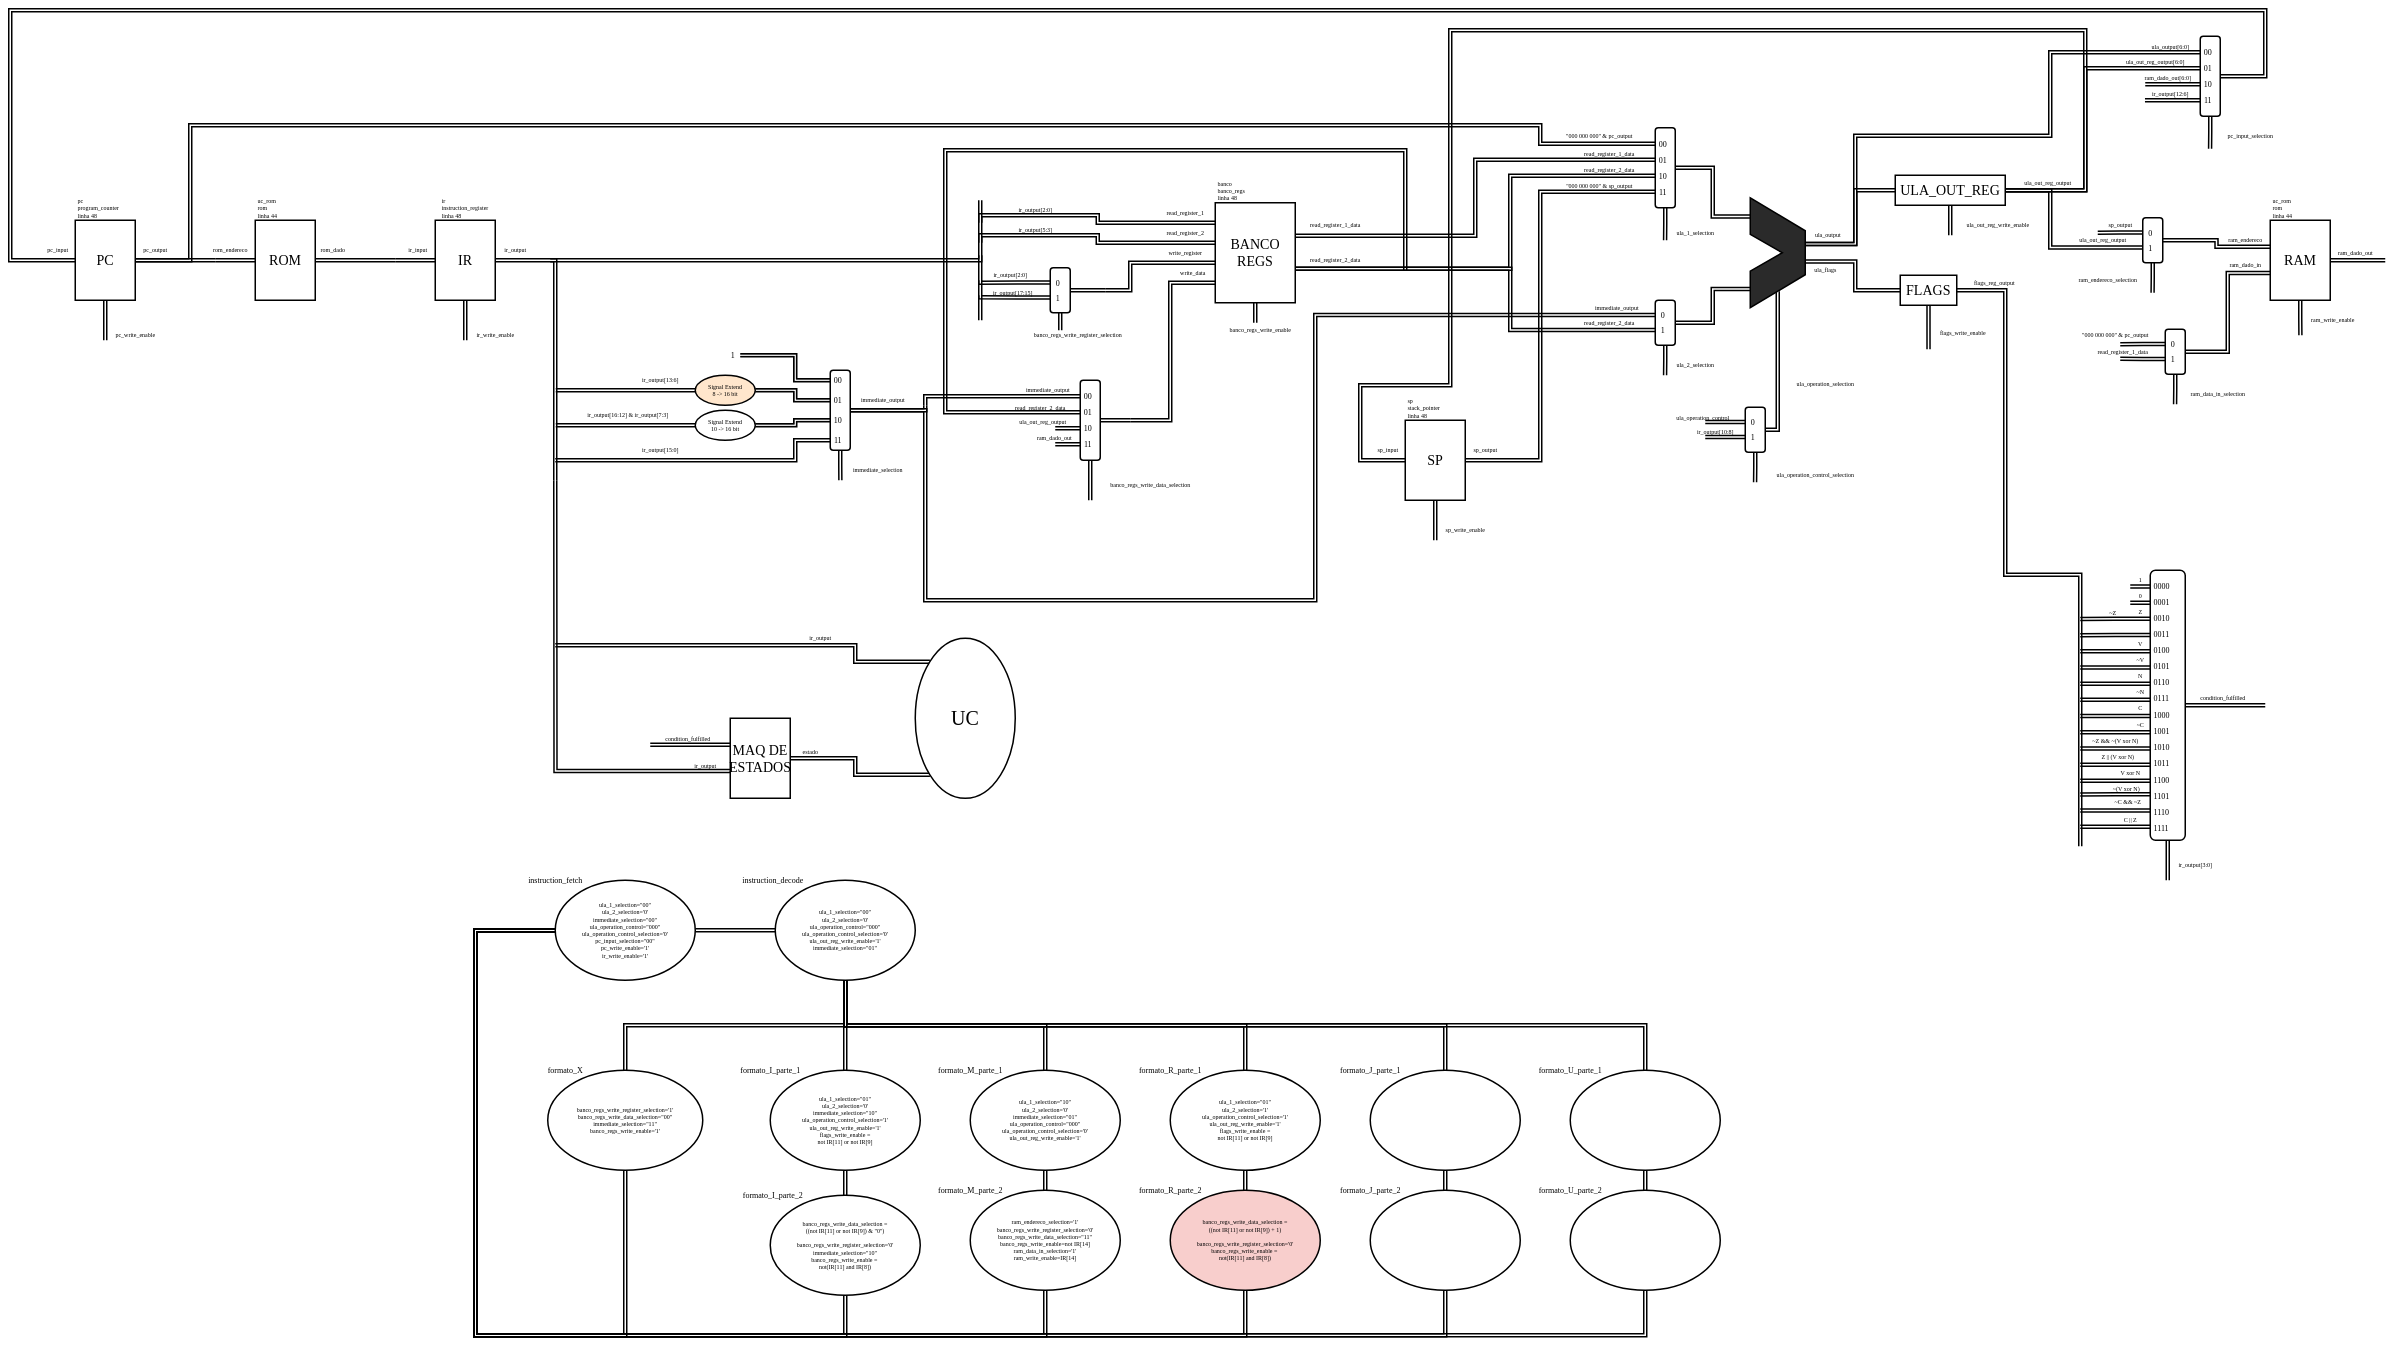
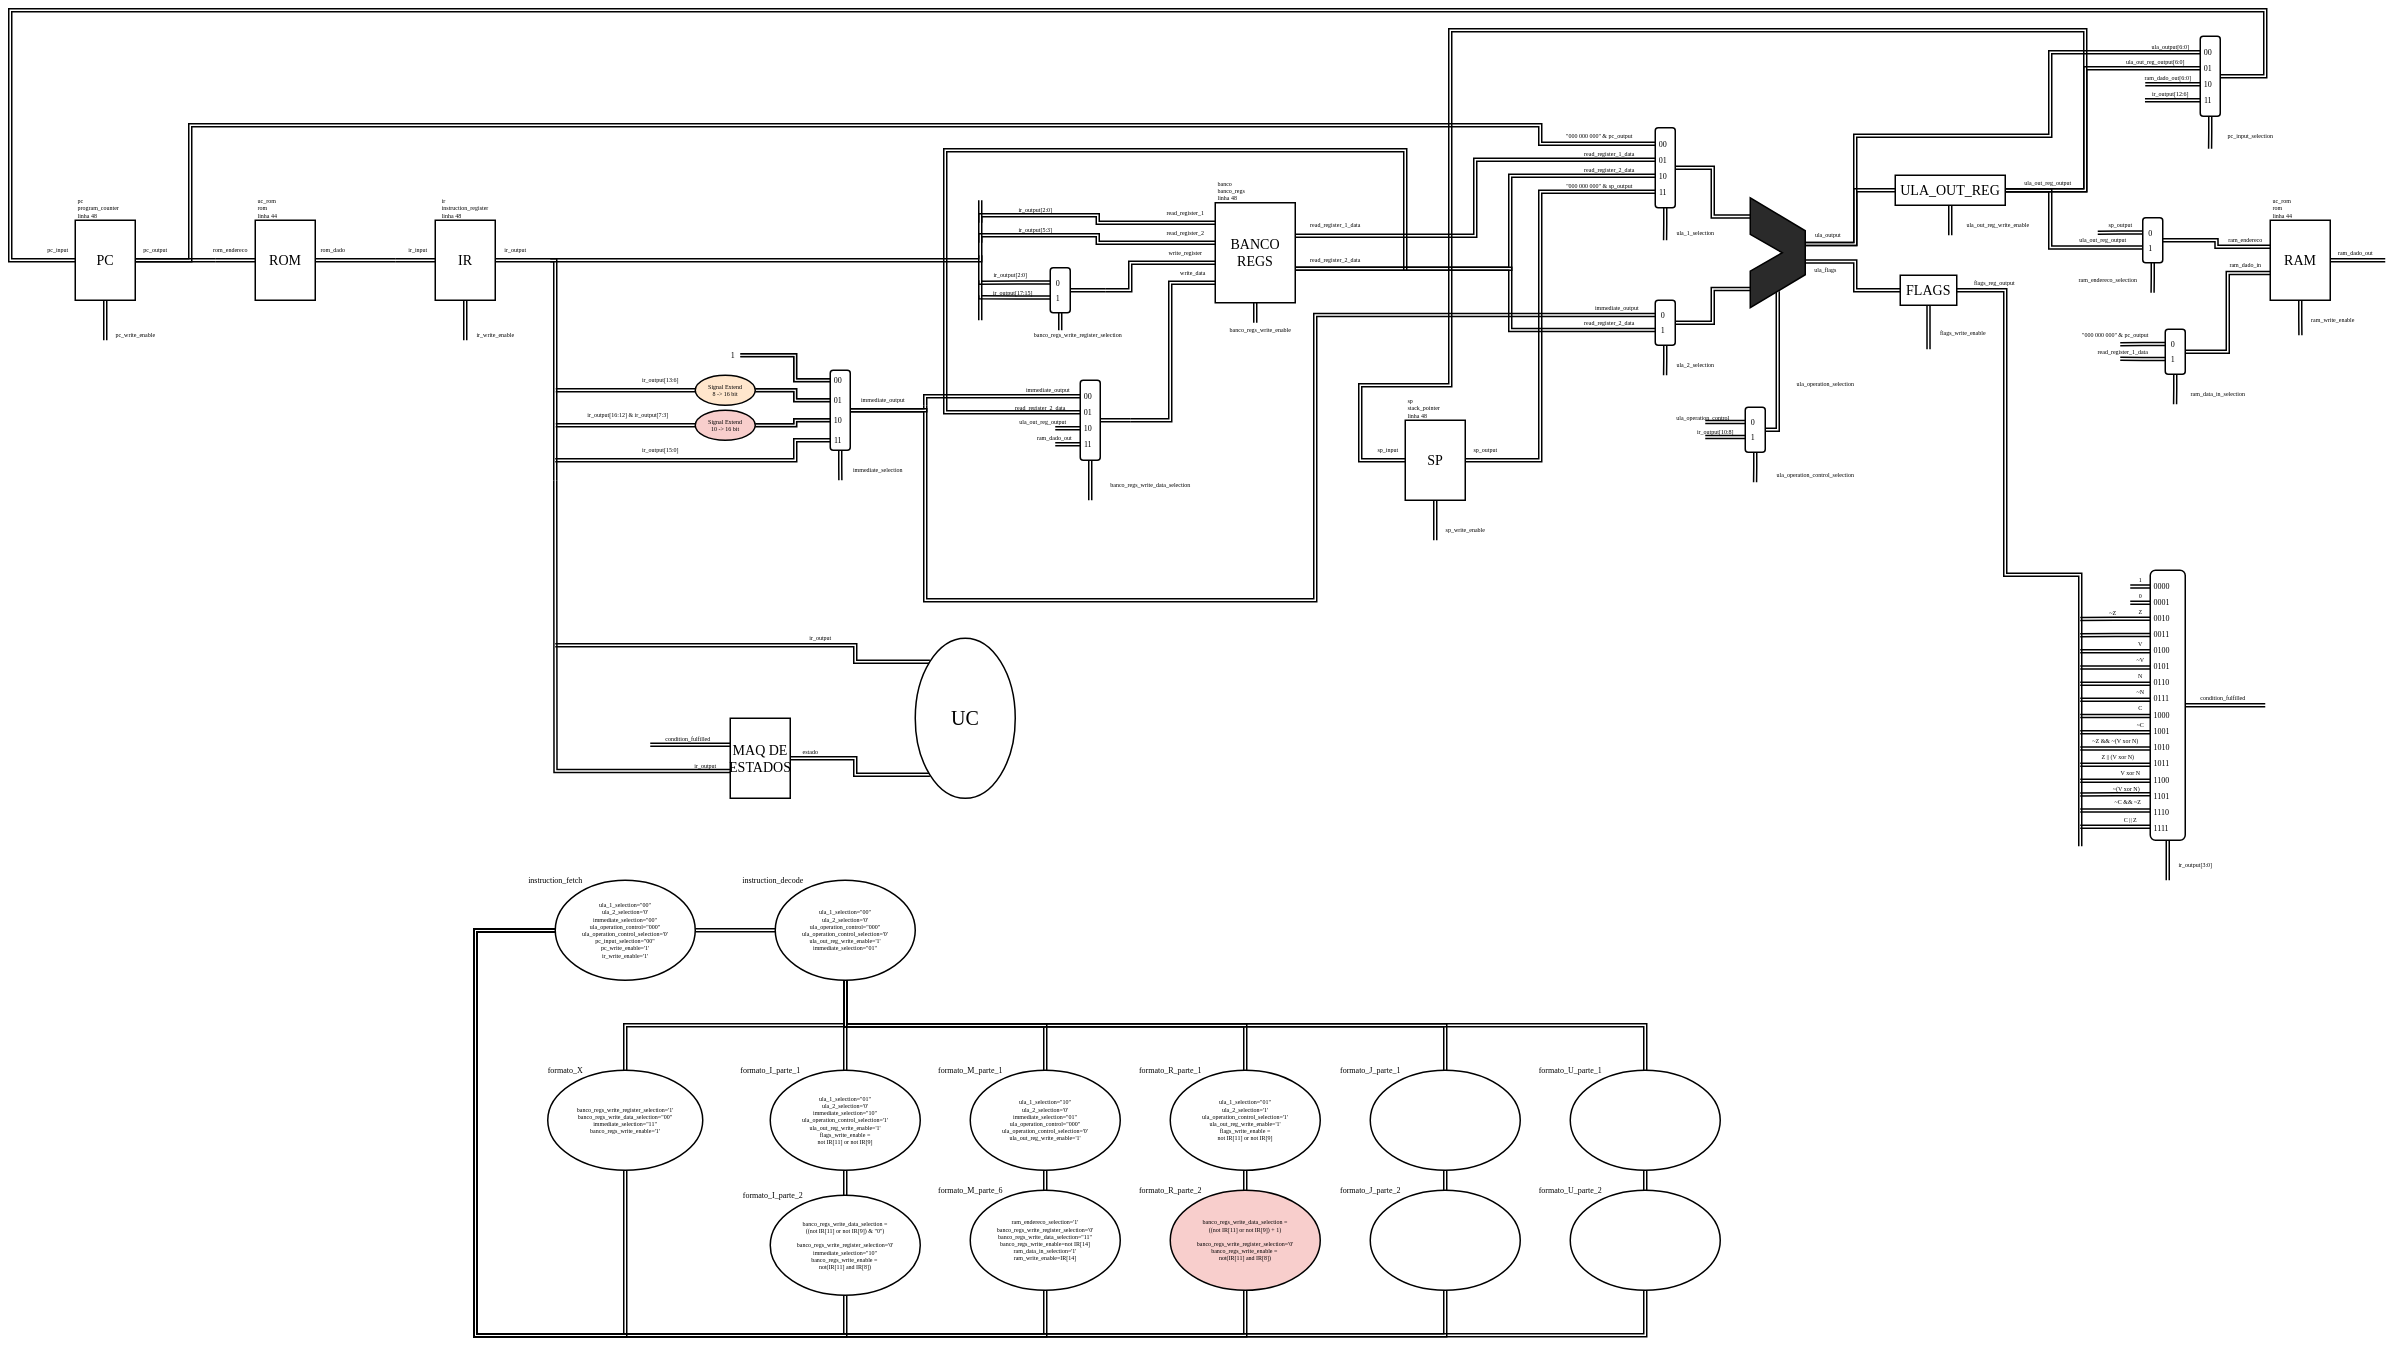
(725, 425) -> (725, 425)
(971, 1190) -> (971, 1190)
